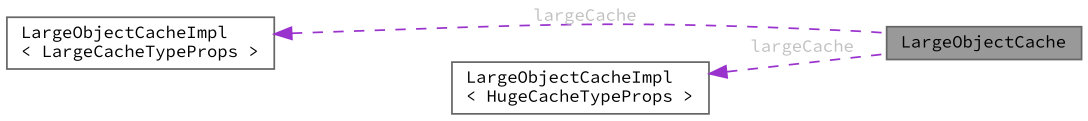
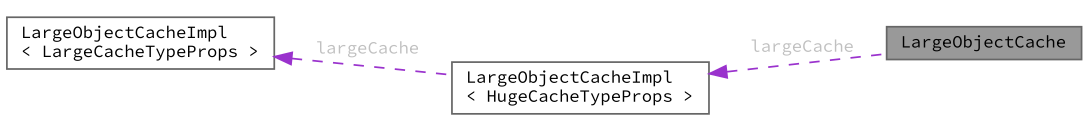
(589, 24) -> (372, 67)
